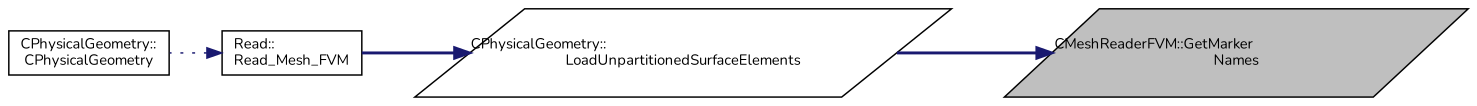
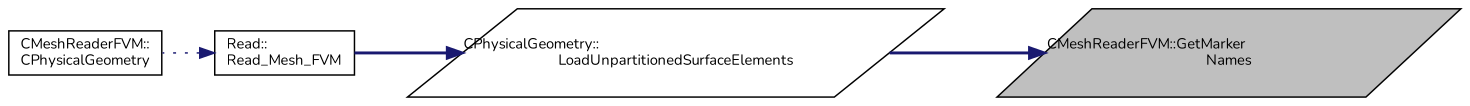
(89, 53) -> (85, 53)
